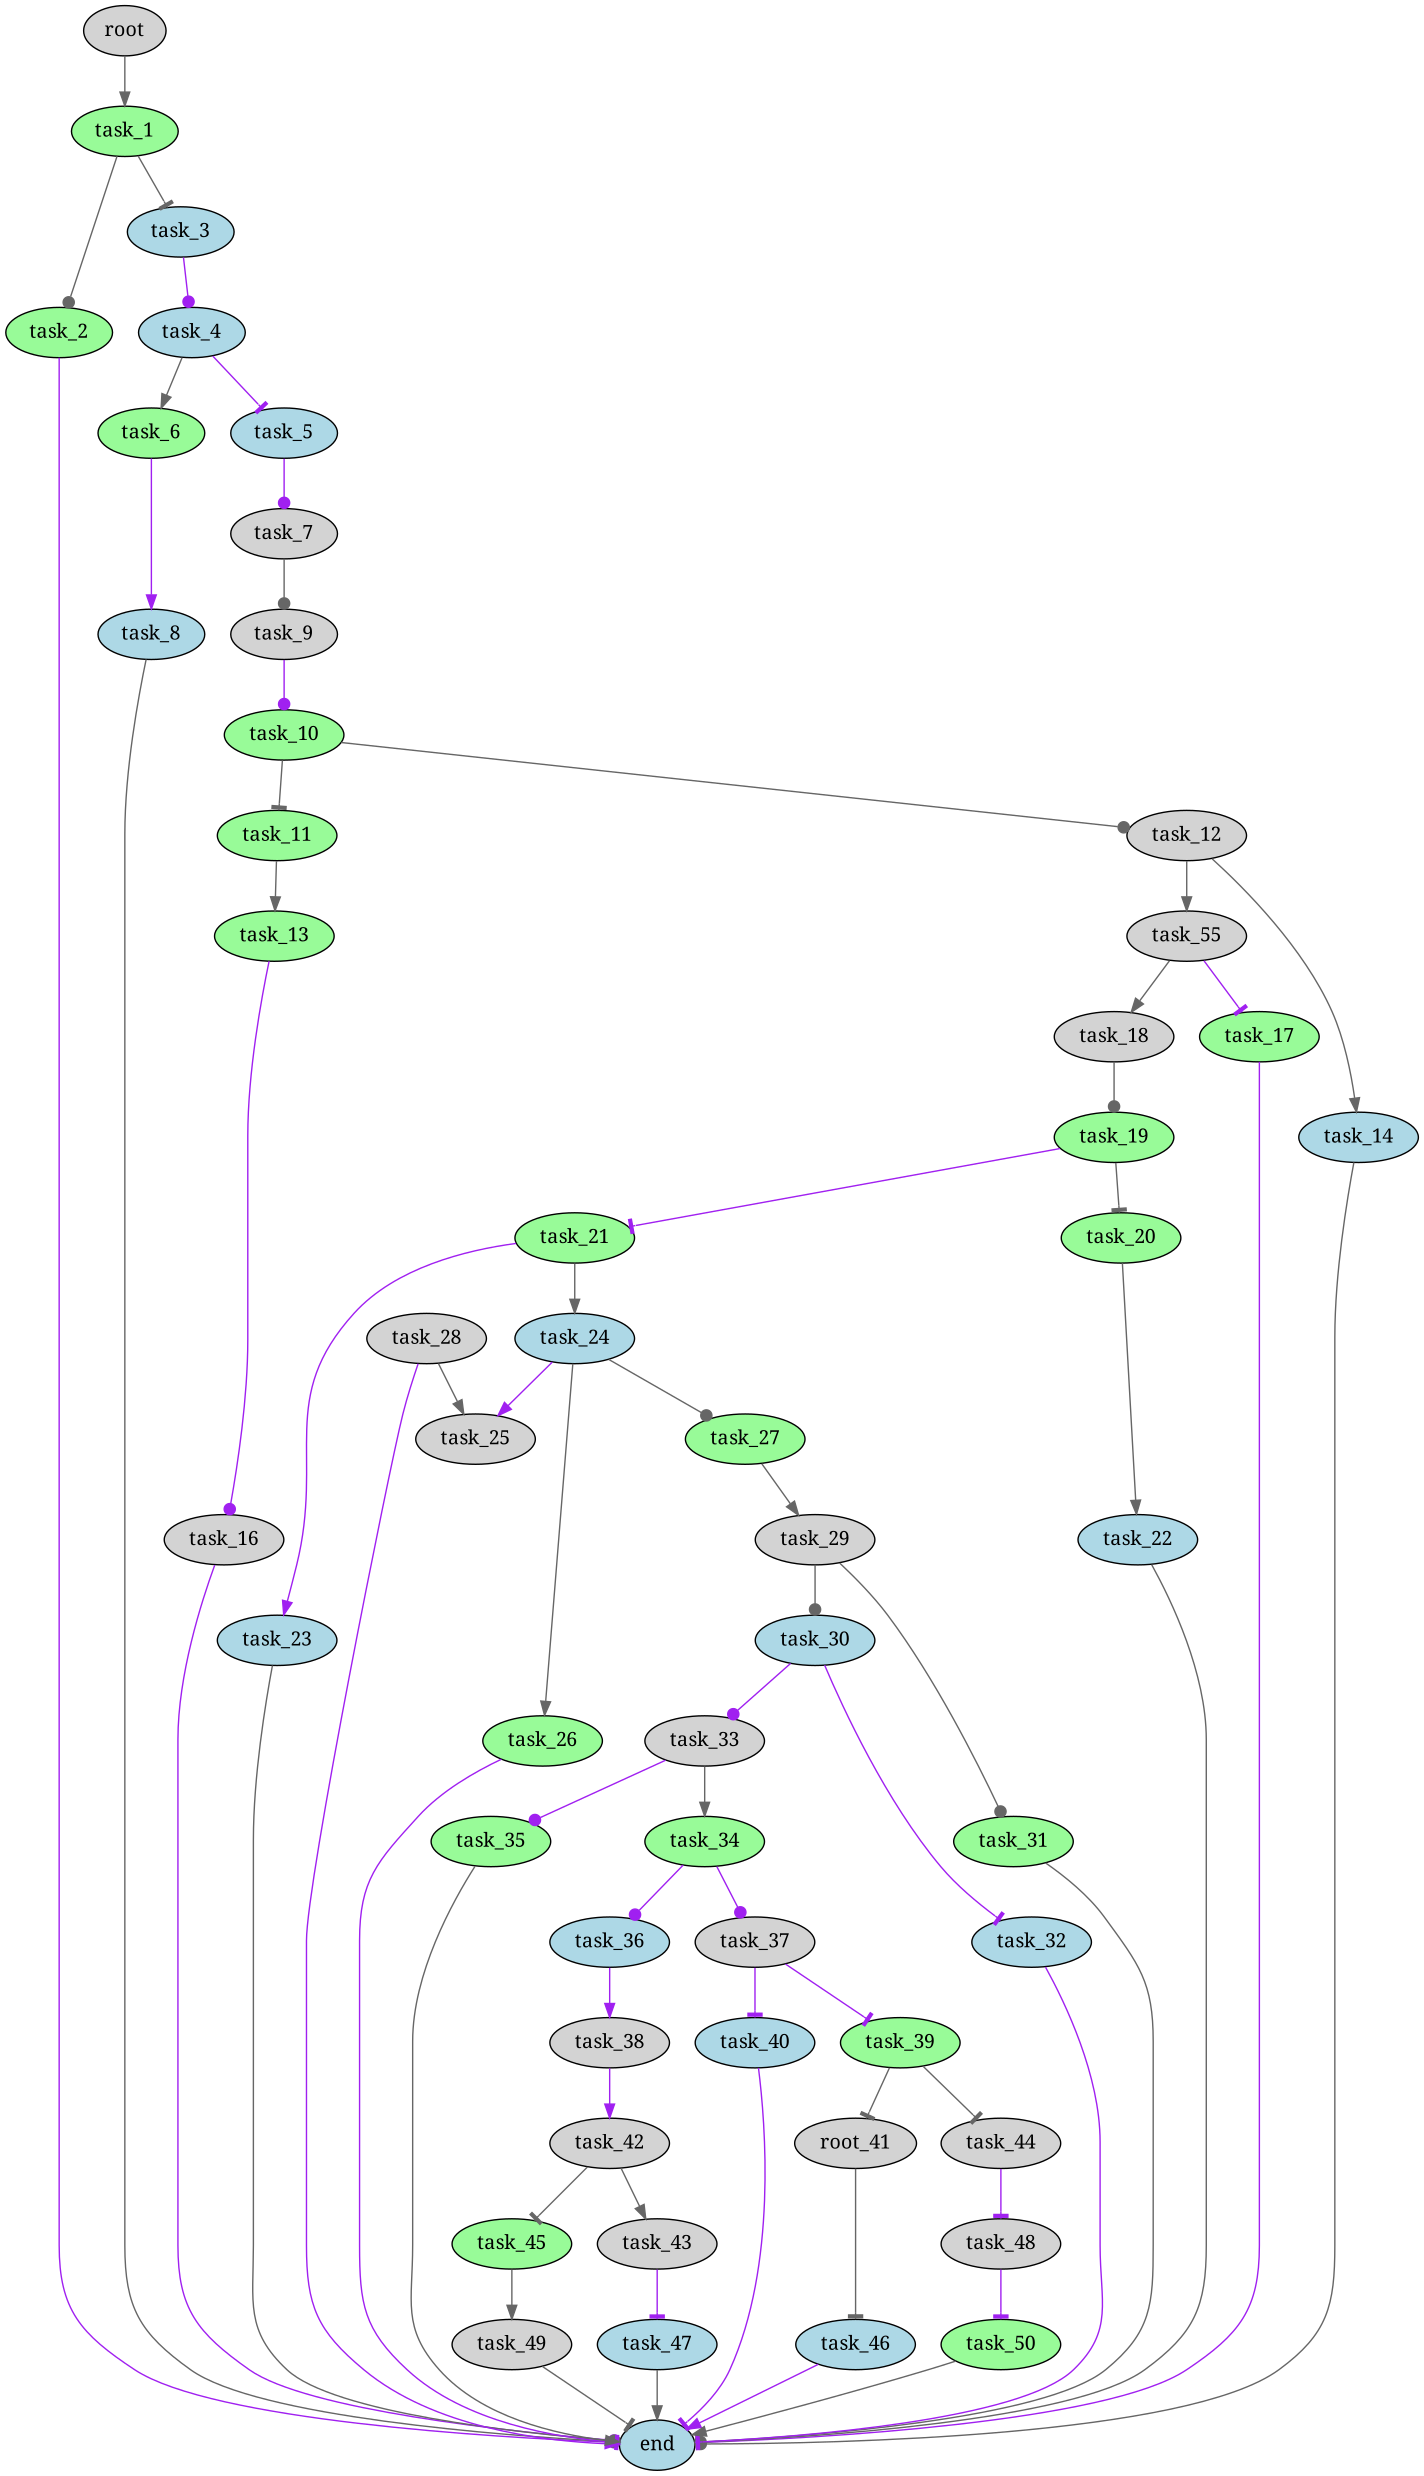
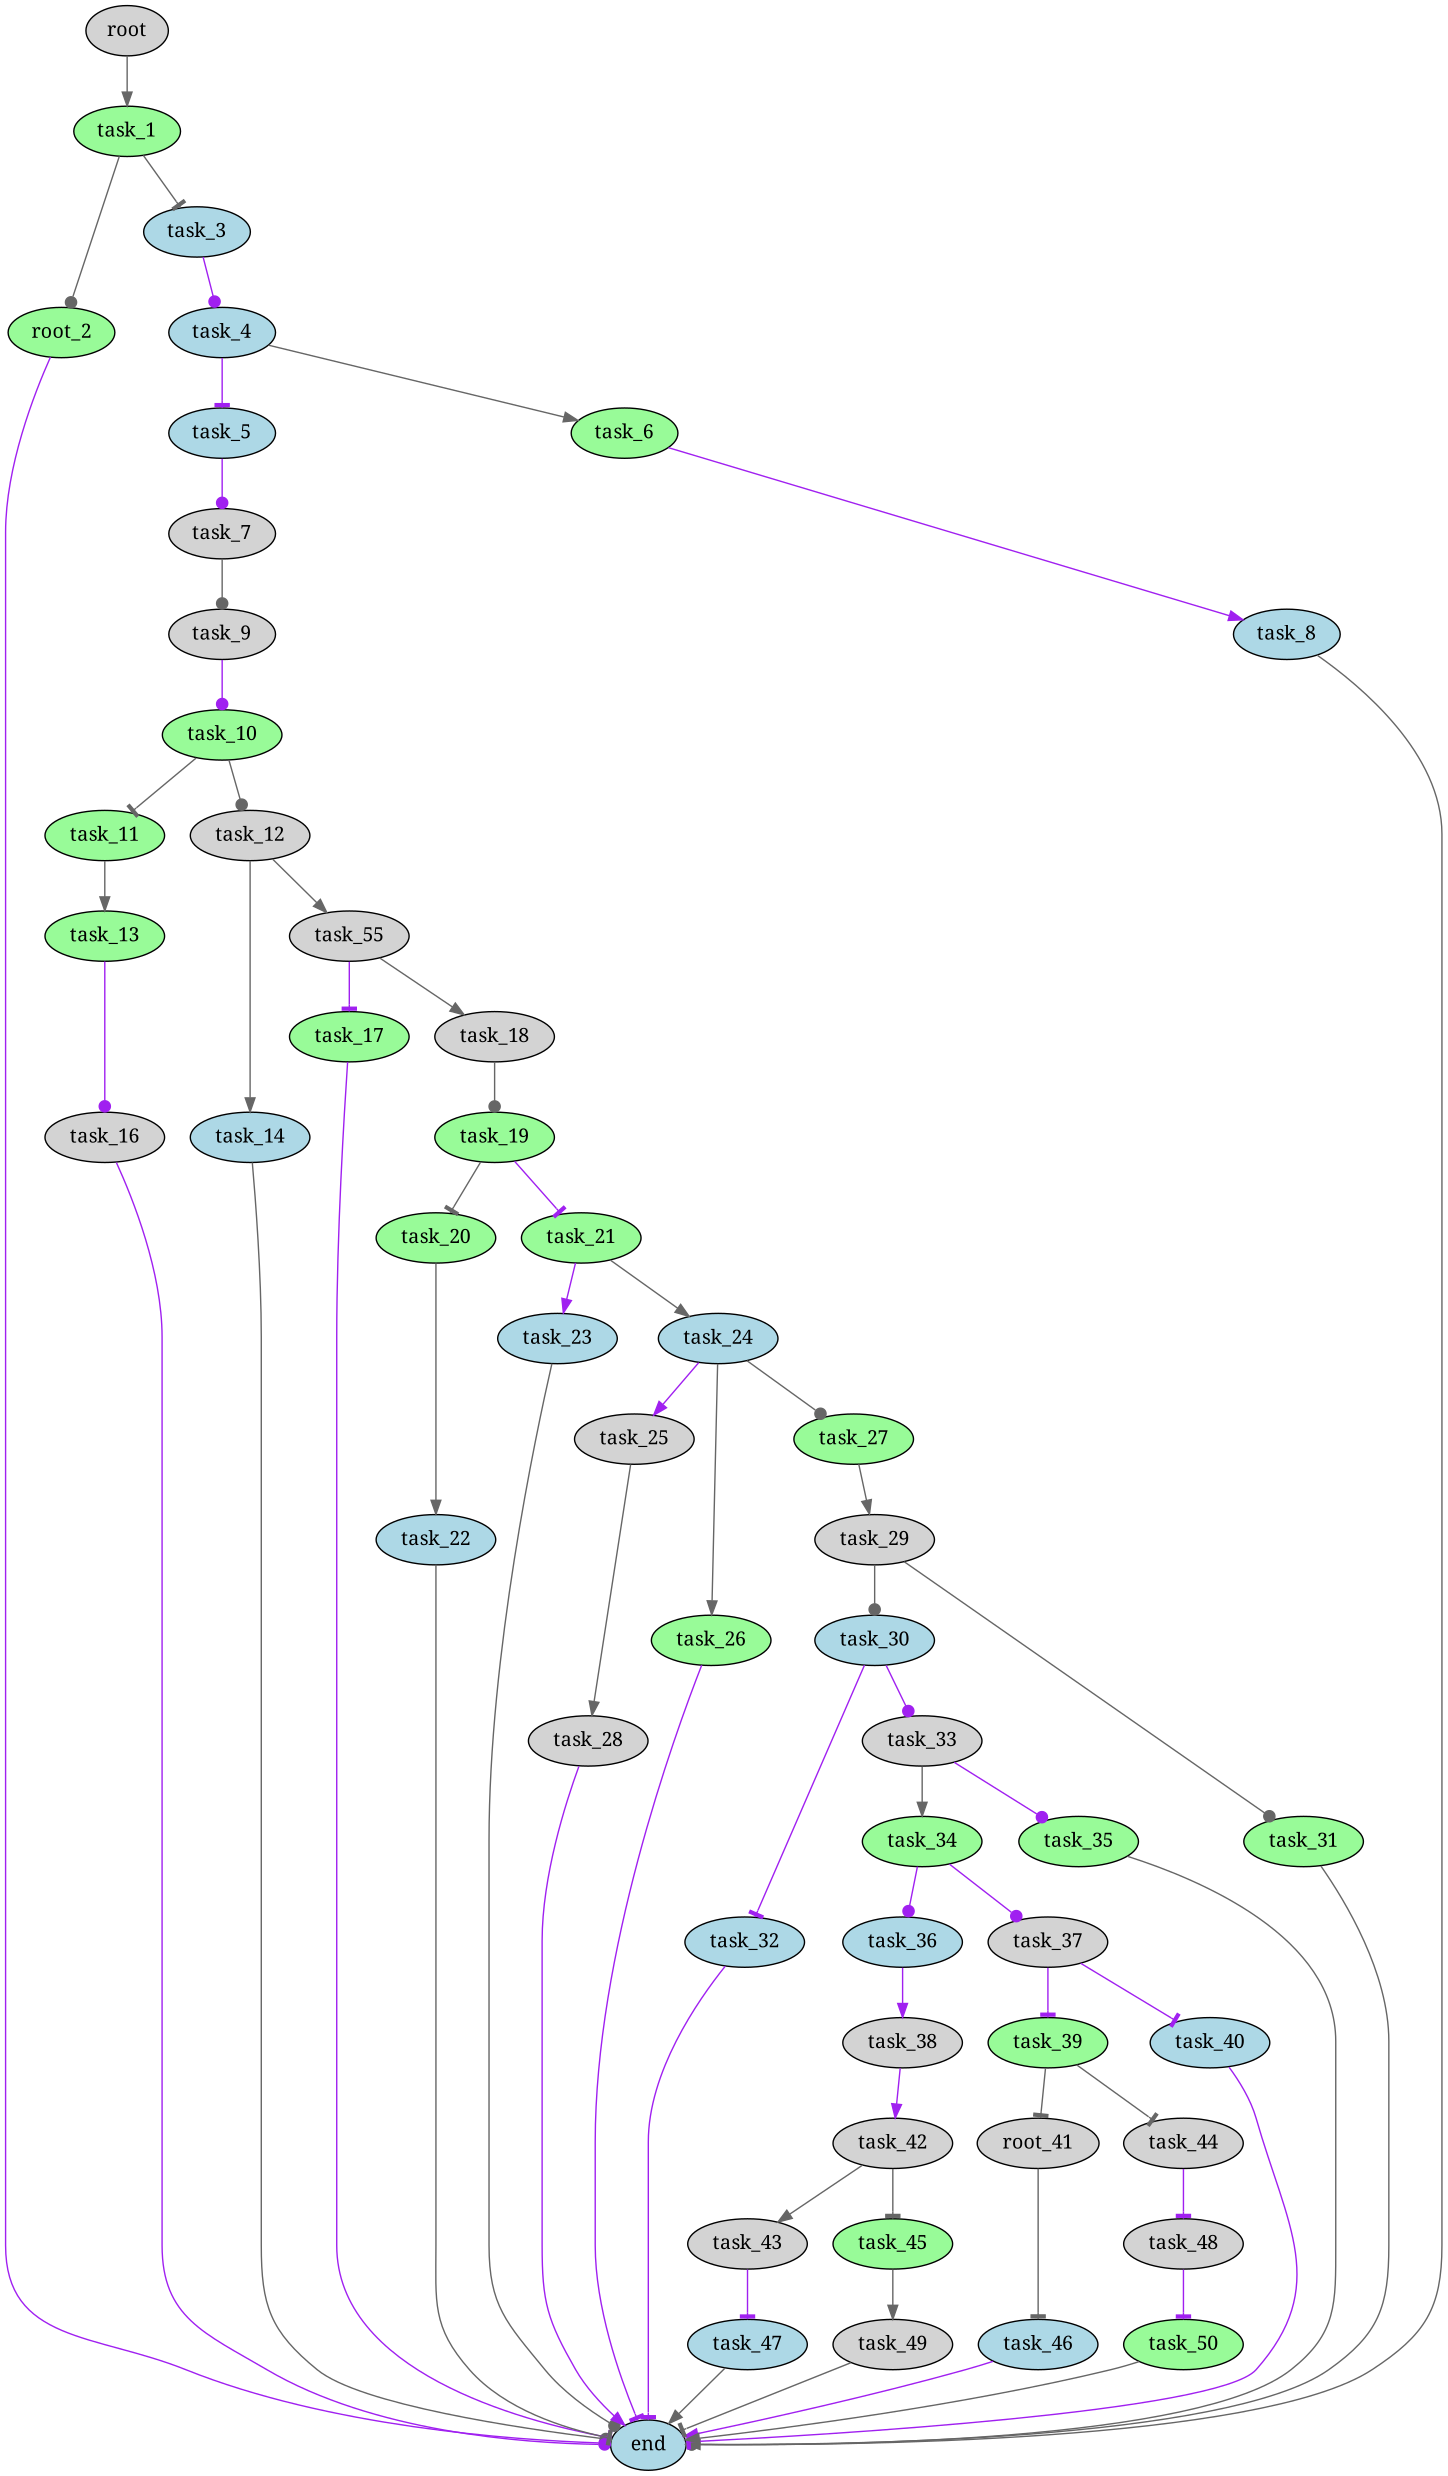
(59, 333) -> (61, 333)
(448, 1383) -> (612, 1583)
